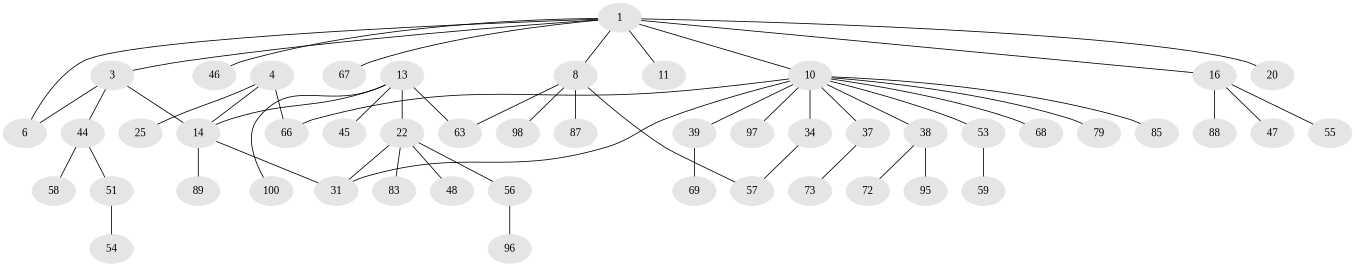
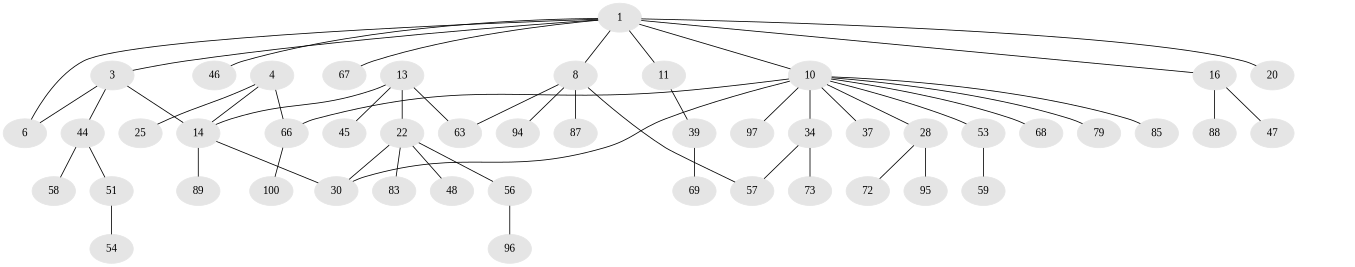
(288, 98) -> (279, 161)
(752, 104) -> (679, 104)
(518, 133) -> (518, 133)
(926, 133) -> (926, 133)
(1330, 133) -> none
(839, 162) -> (810, 162)
(336, 191) -> (336, 191)
